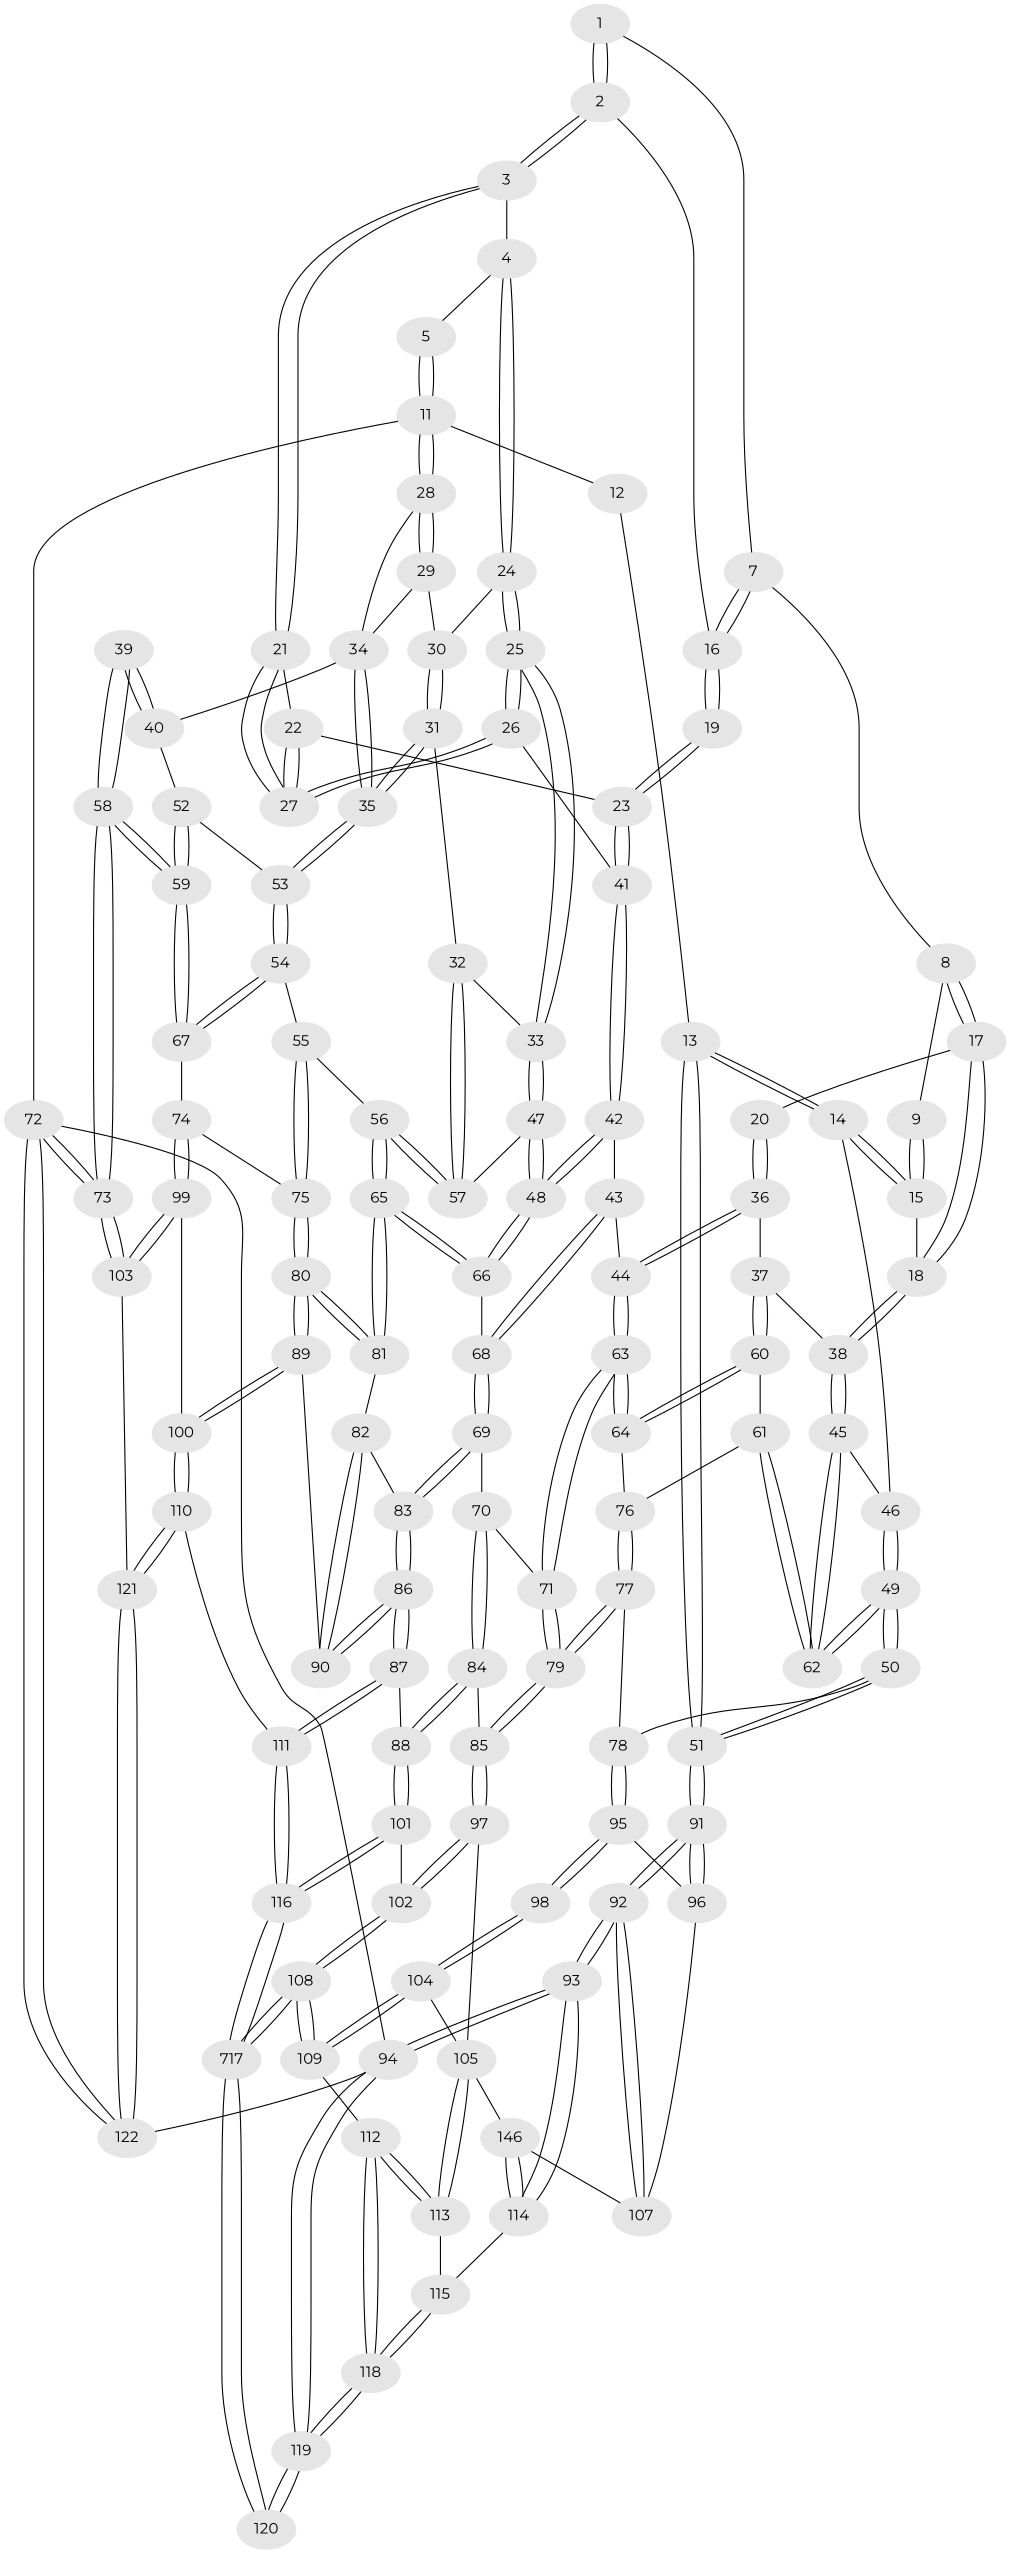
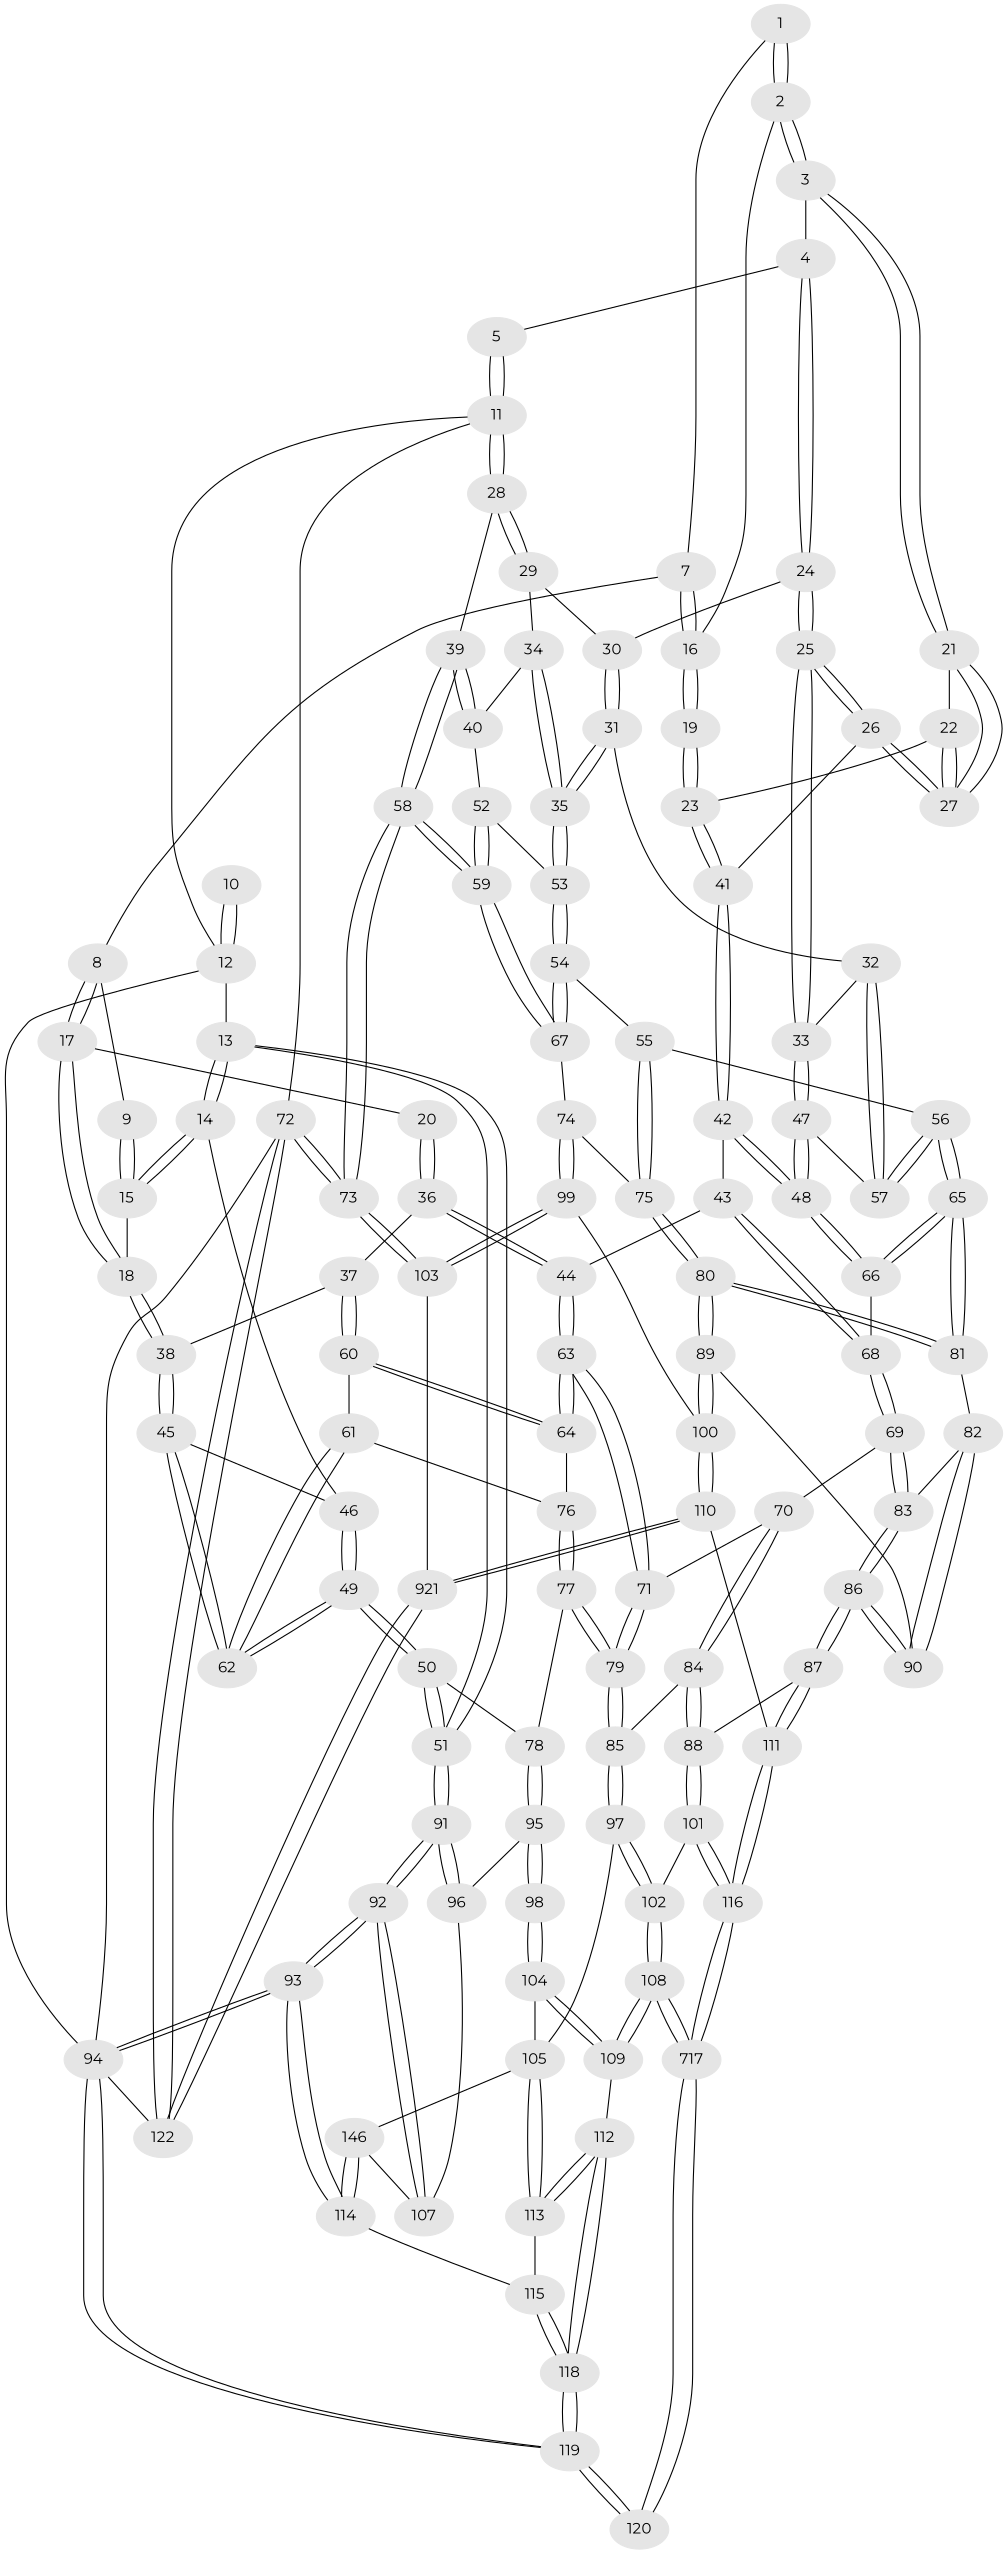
(381, 568) -> (476, 572)
none -> (232, 885)
none -> (6, 1451)
(127, 1590) -> (427, 1590)
